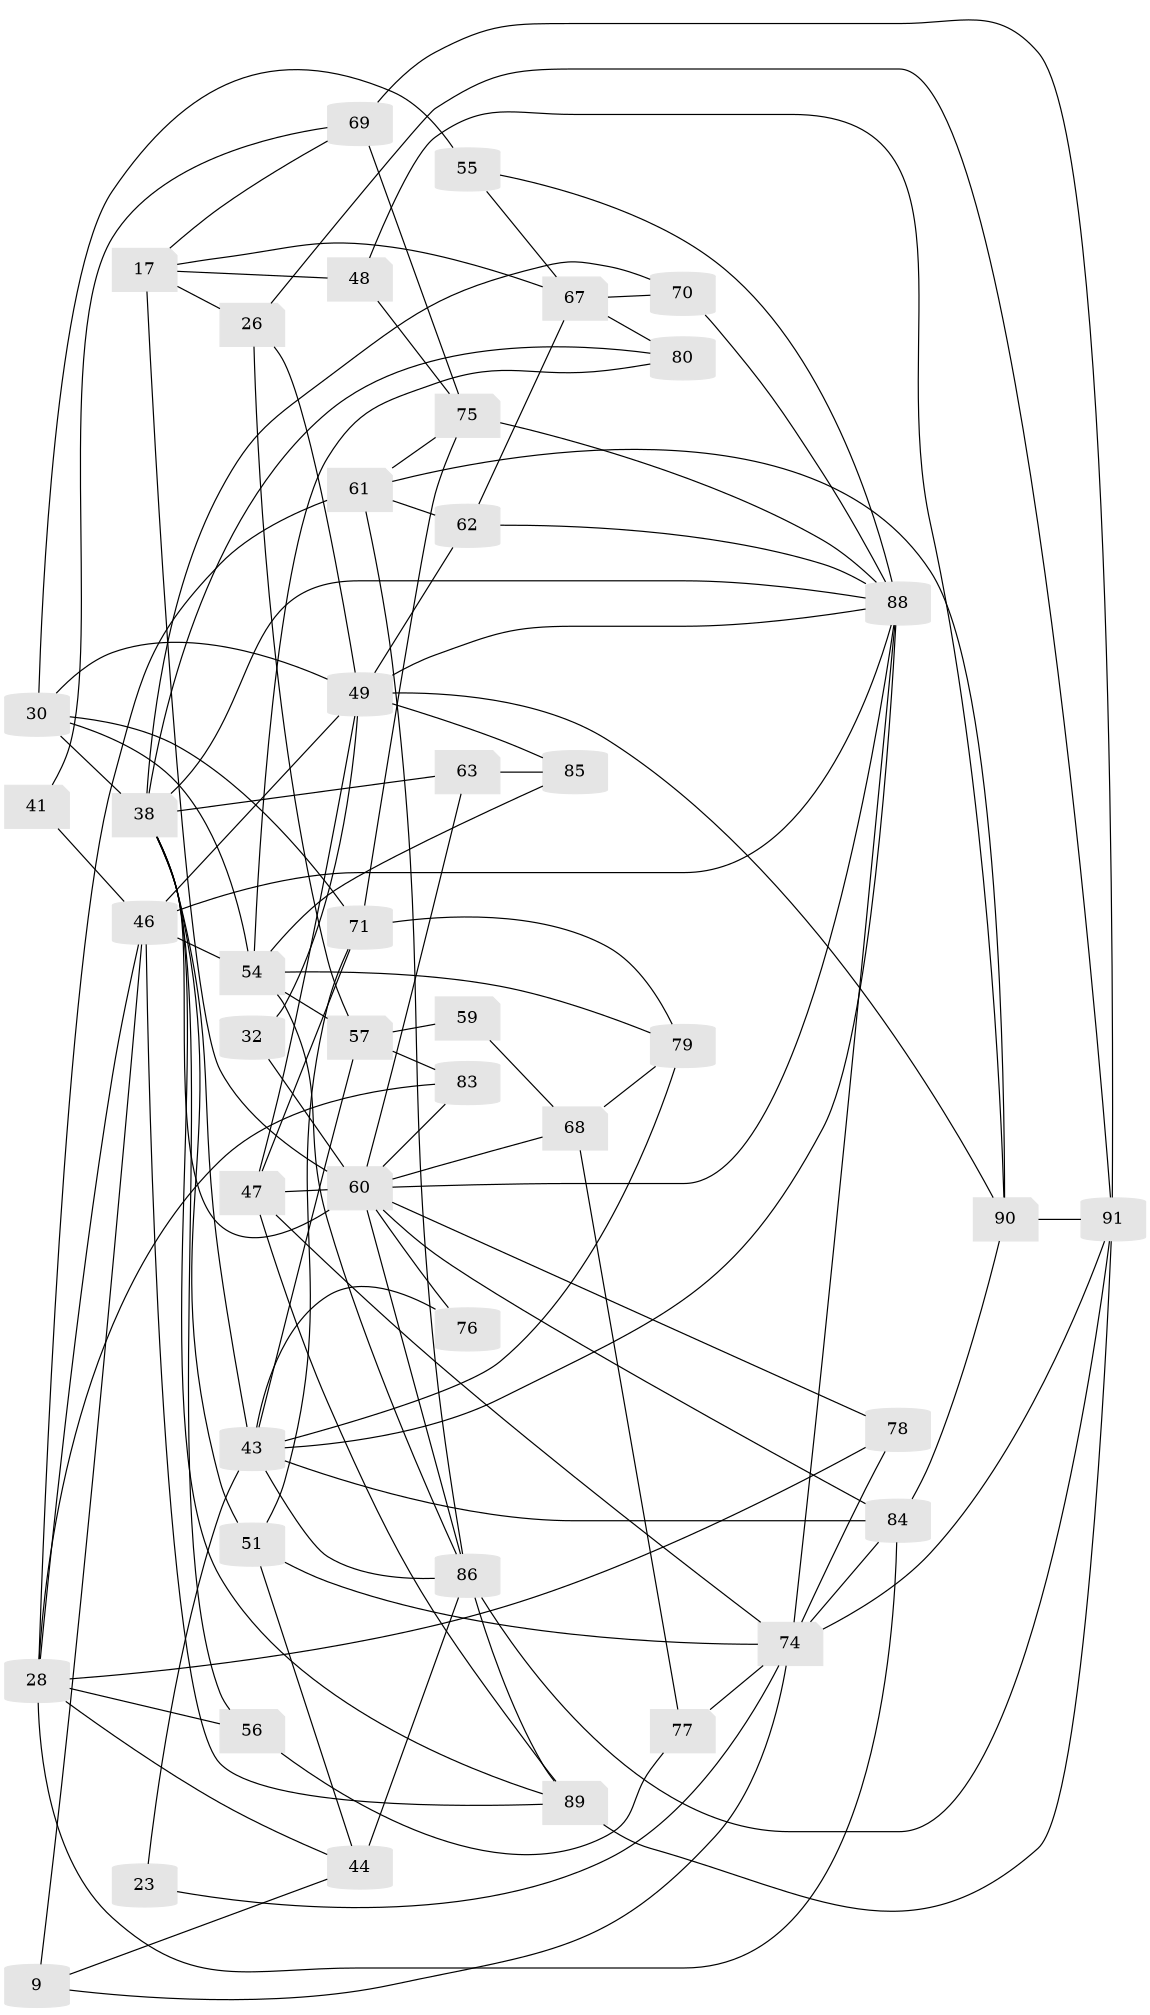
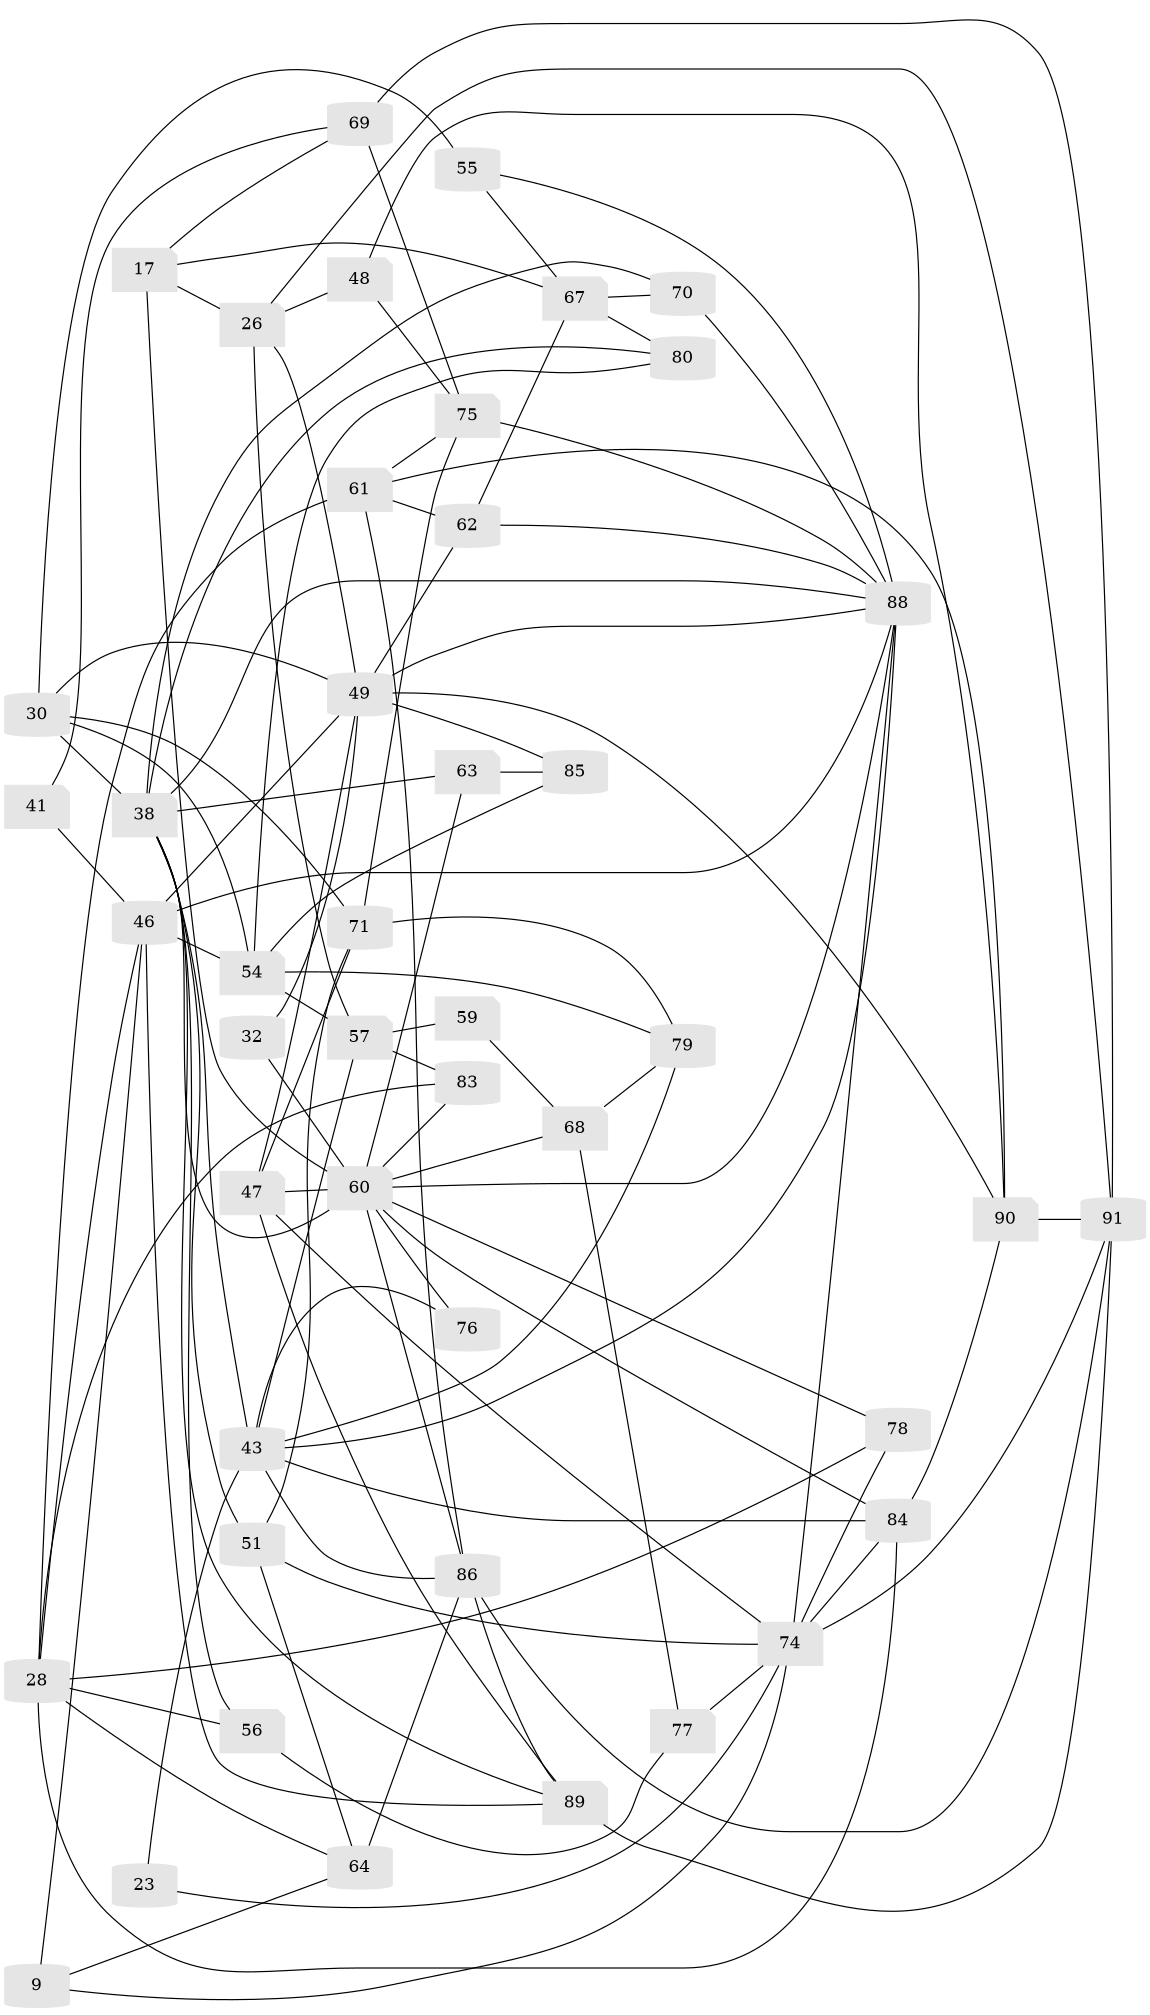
(252, 275) -> (306, 302)
(342, 1266) -> none
(360, 1868) -> (360, 1868)
